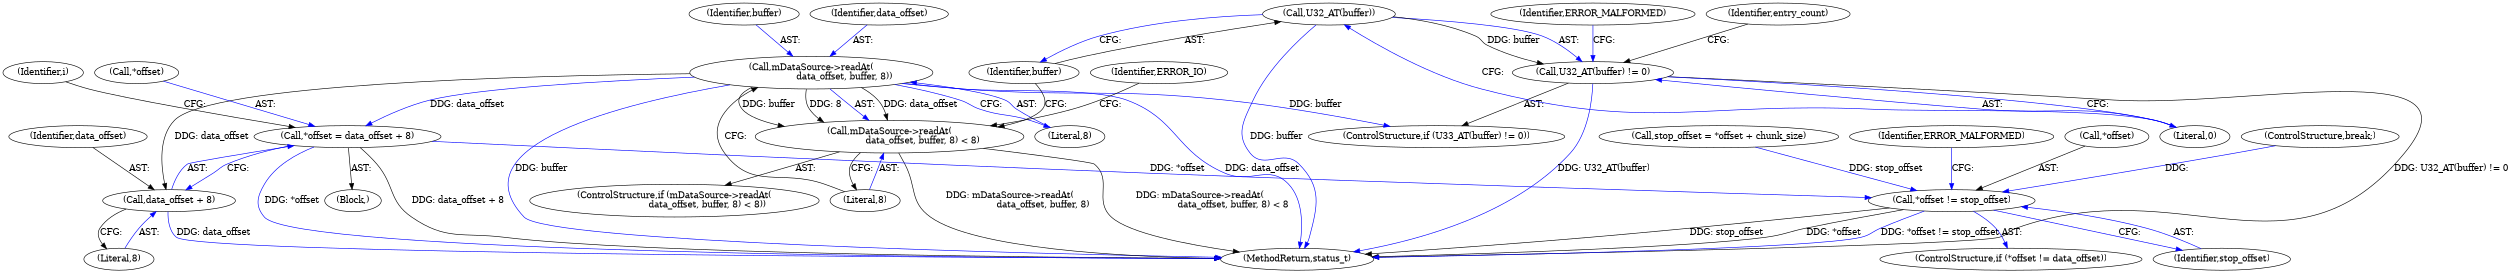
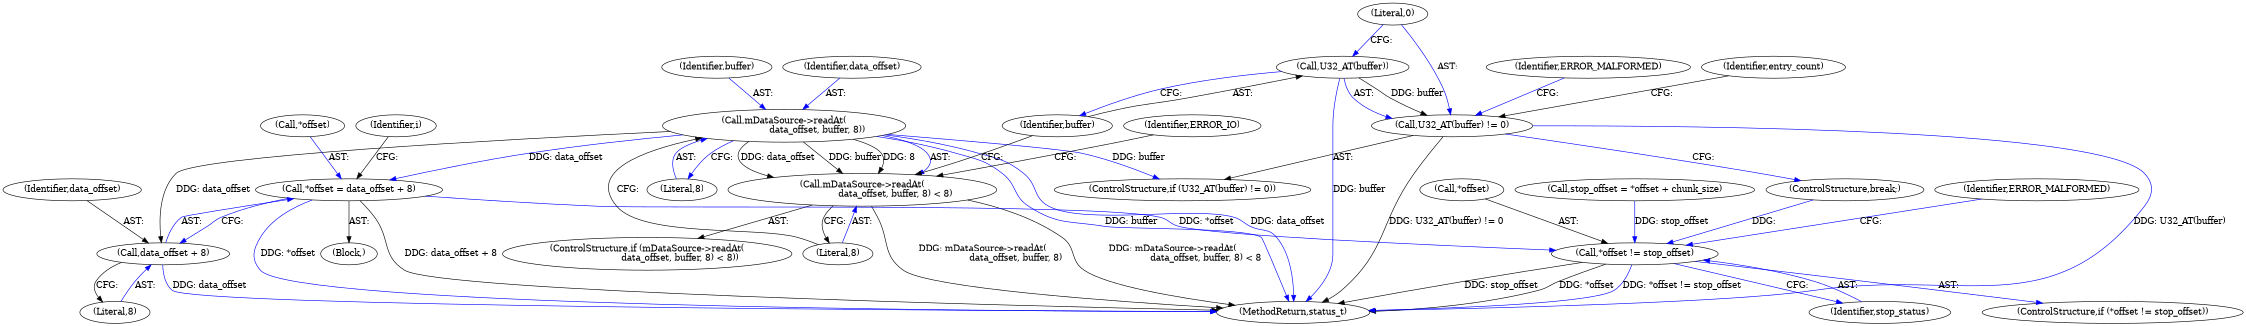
(1933, 94) -> (1650, 156)
(1436, 137) -> (1183, 190)
(2011, 259) -> (2113, 312)
(2222, 259) -> (1880, 312)
